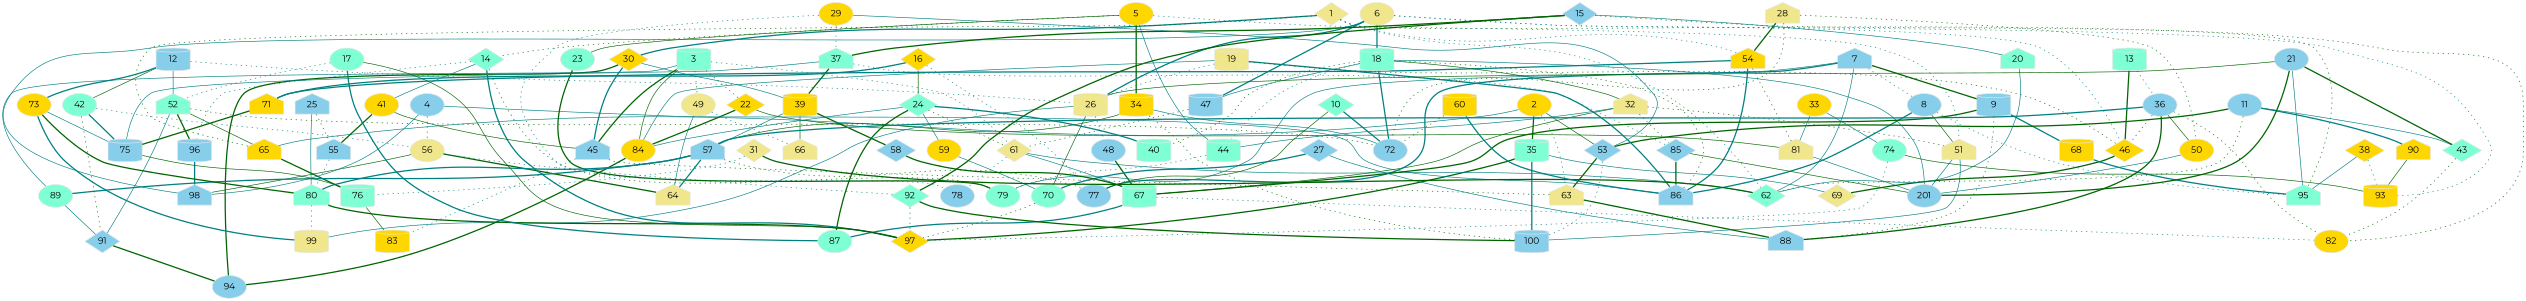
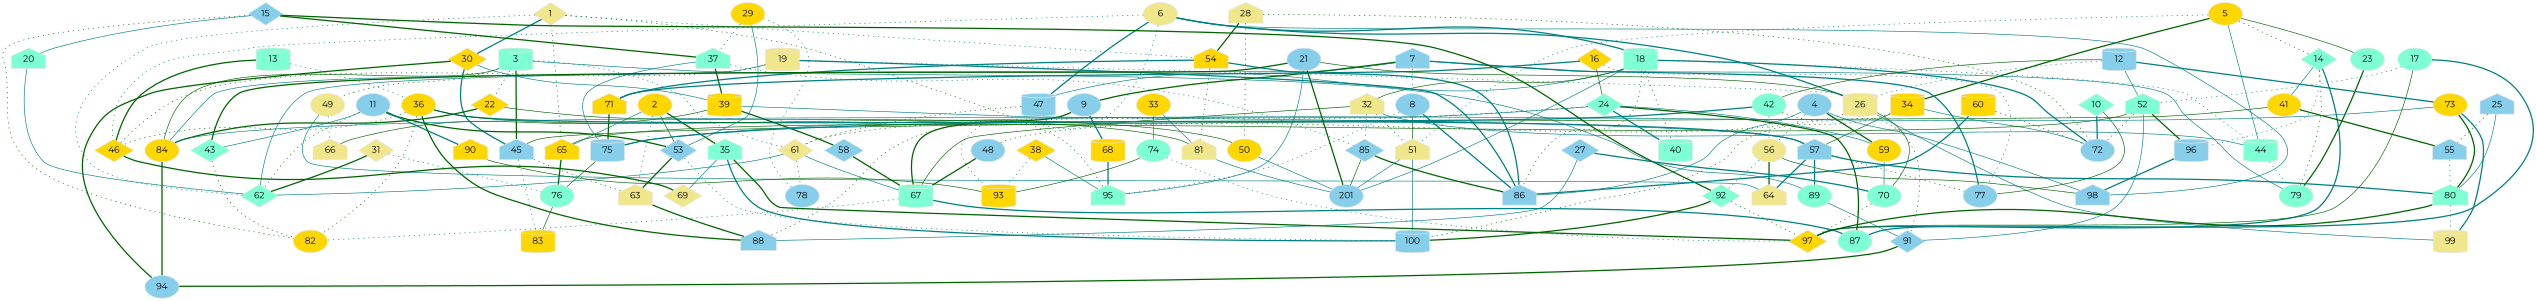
(1994, 105) -> (1084, 105)
(2160, 105) -> (419, 105)
none -> (1849, 128)
(1532, 150) -> (725, 150)
(358, 196) -> (557, 196)
